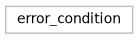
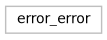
(69, 20) -> (54, 20)
